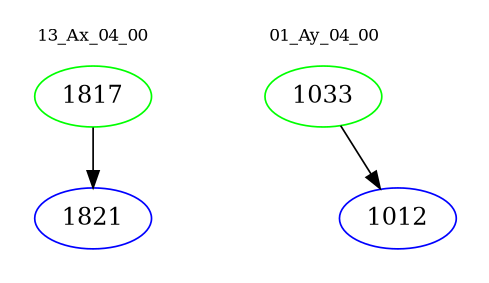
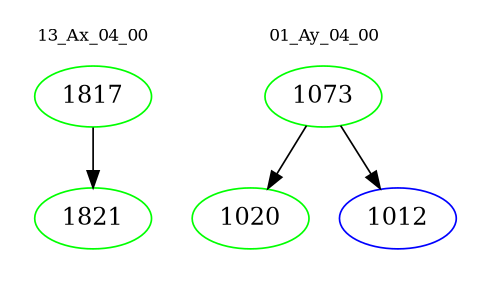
(323, 97) -> (323, 97)
(93, 218) -> (93, 218)
none -> (251, 218)
